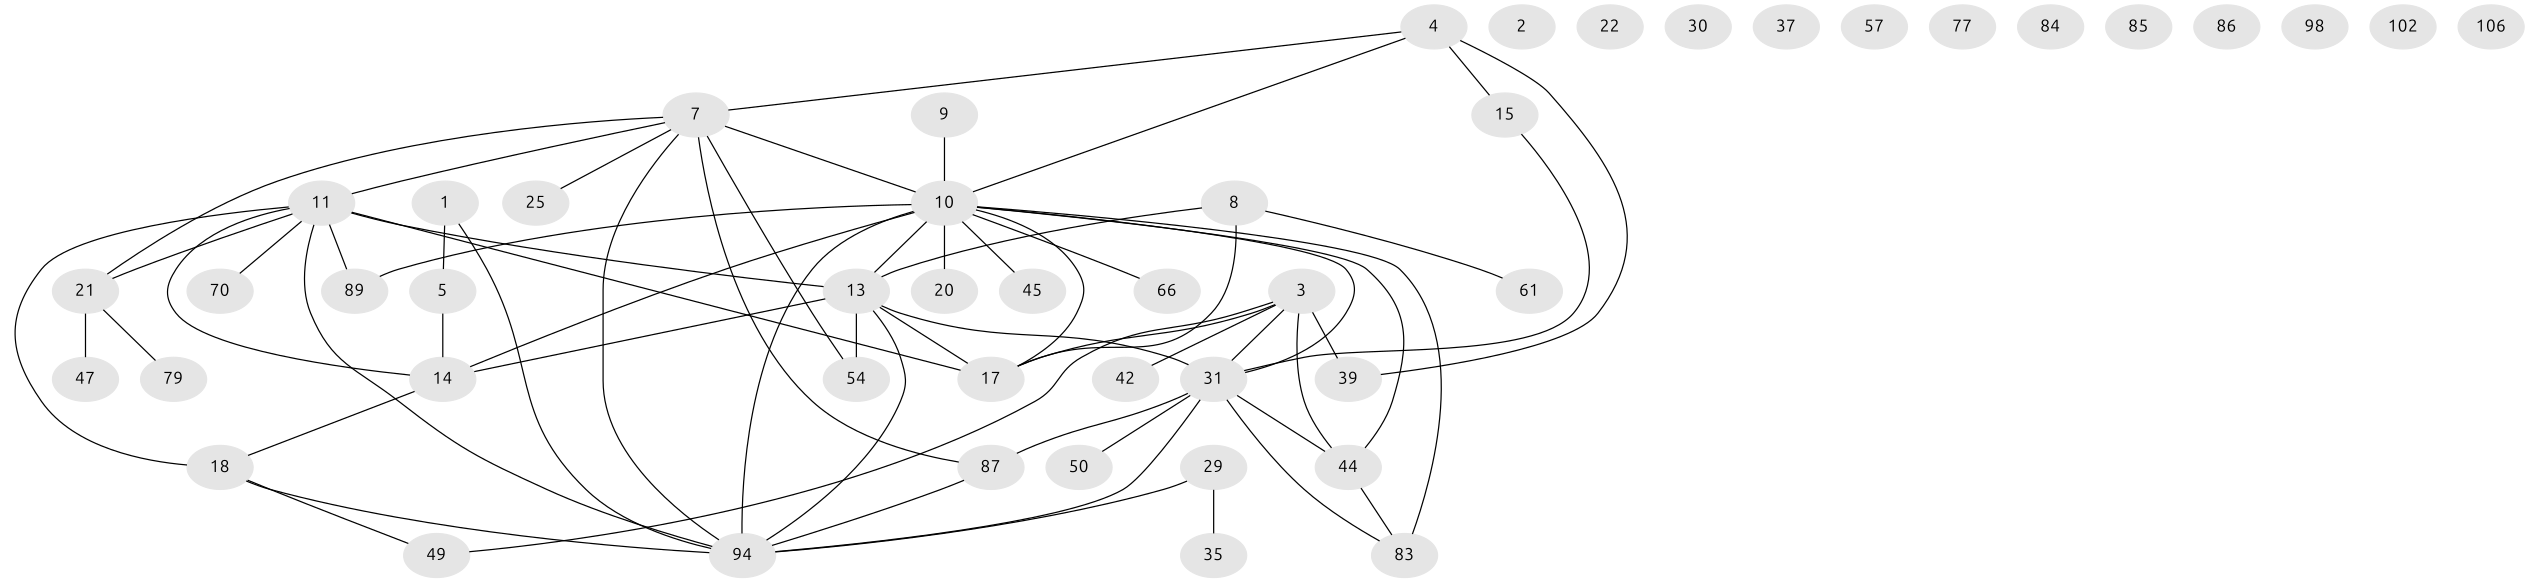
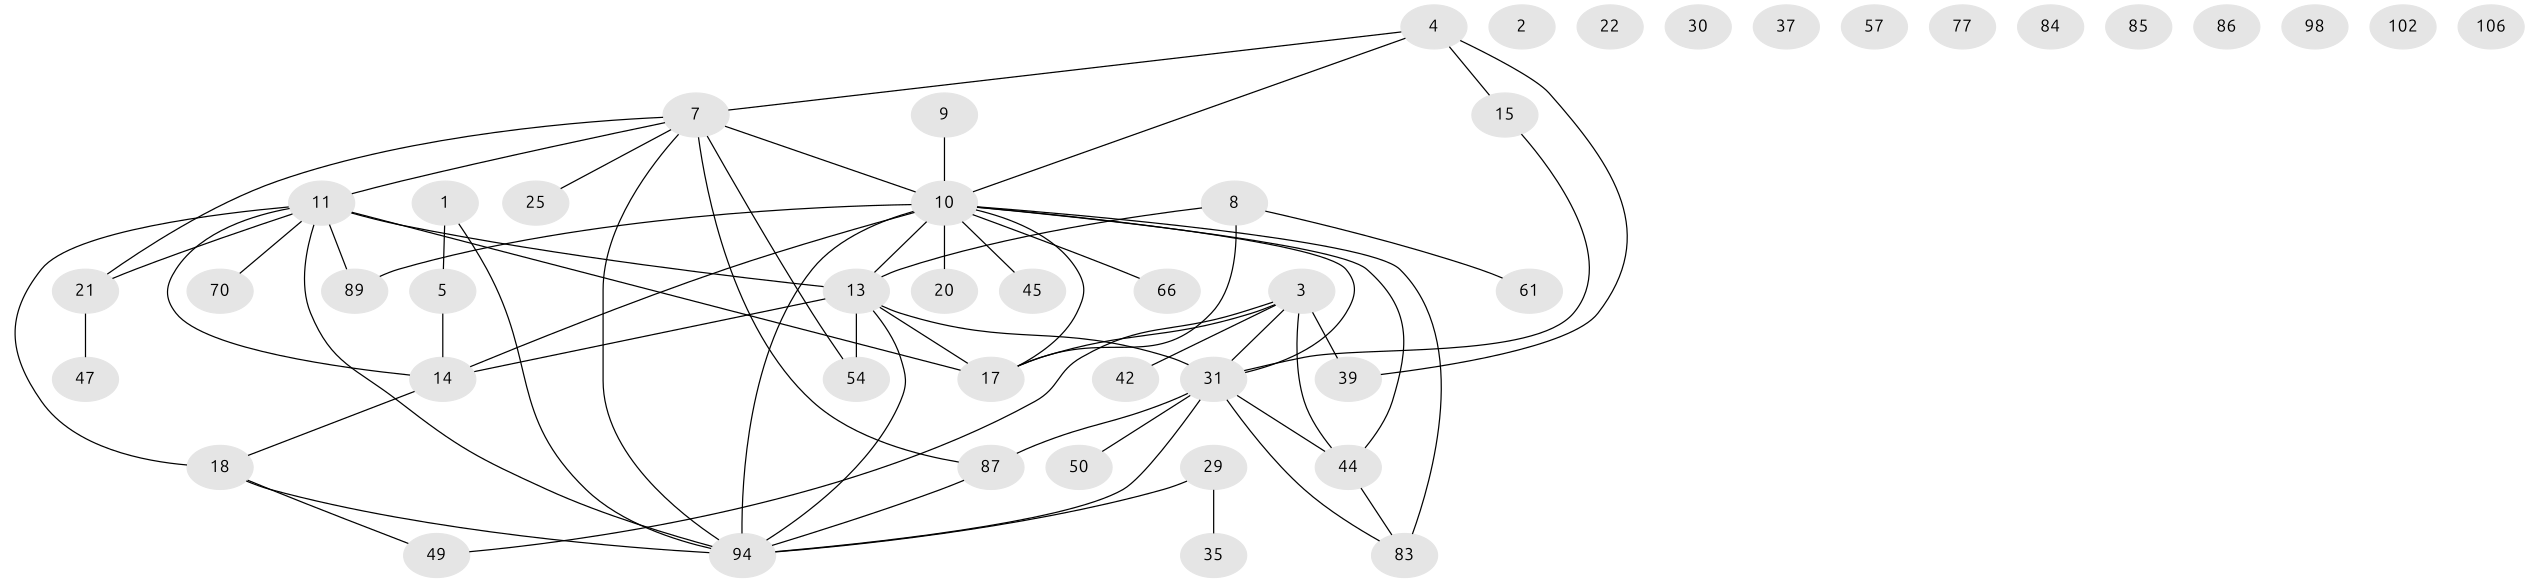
(174, 379) -> none
